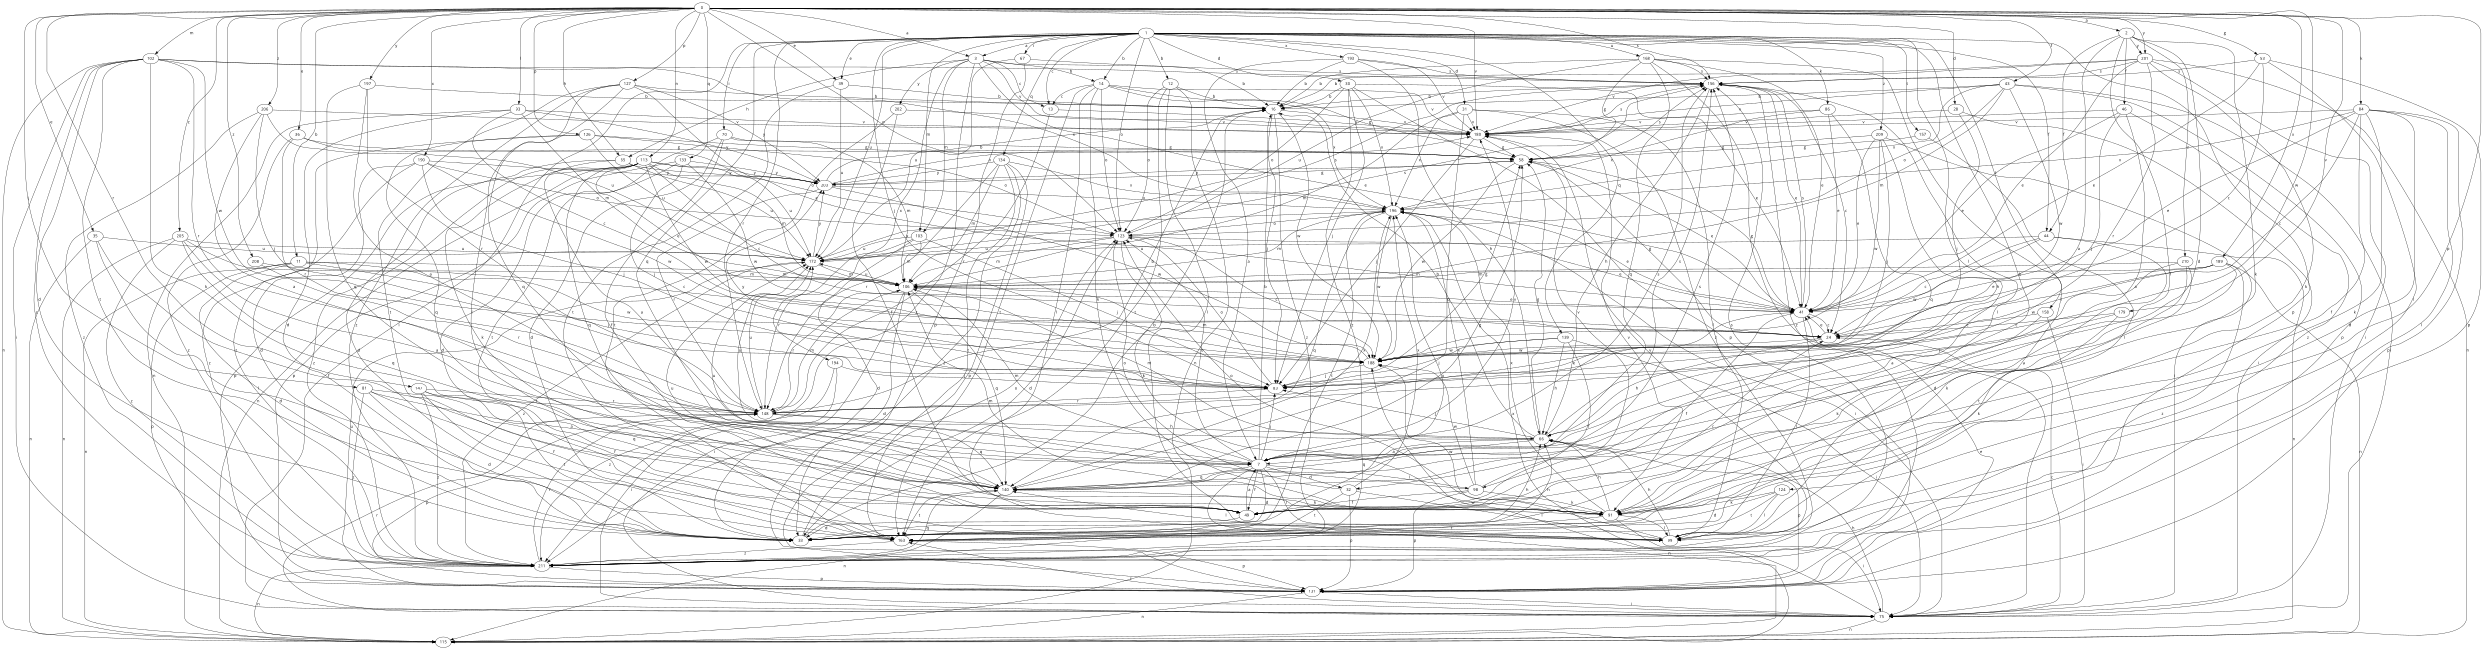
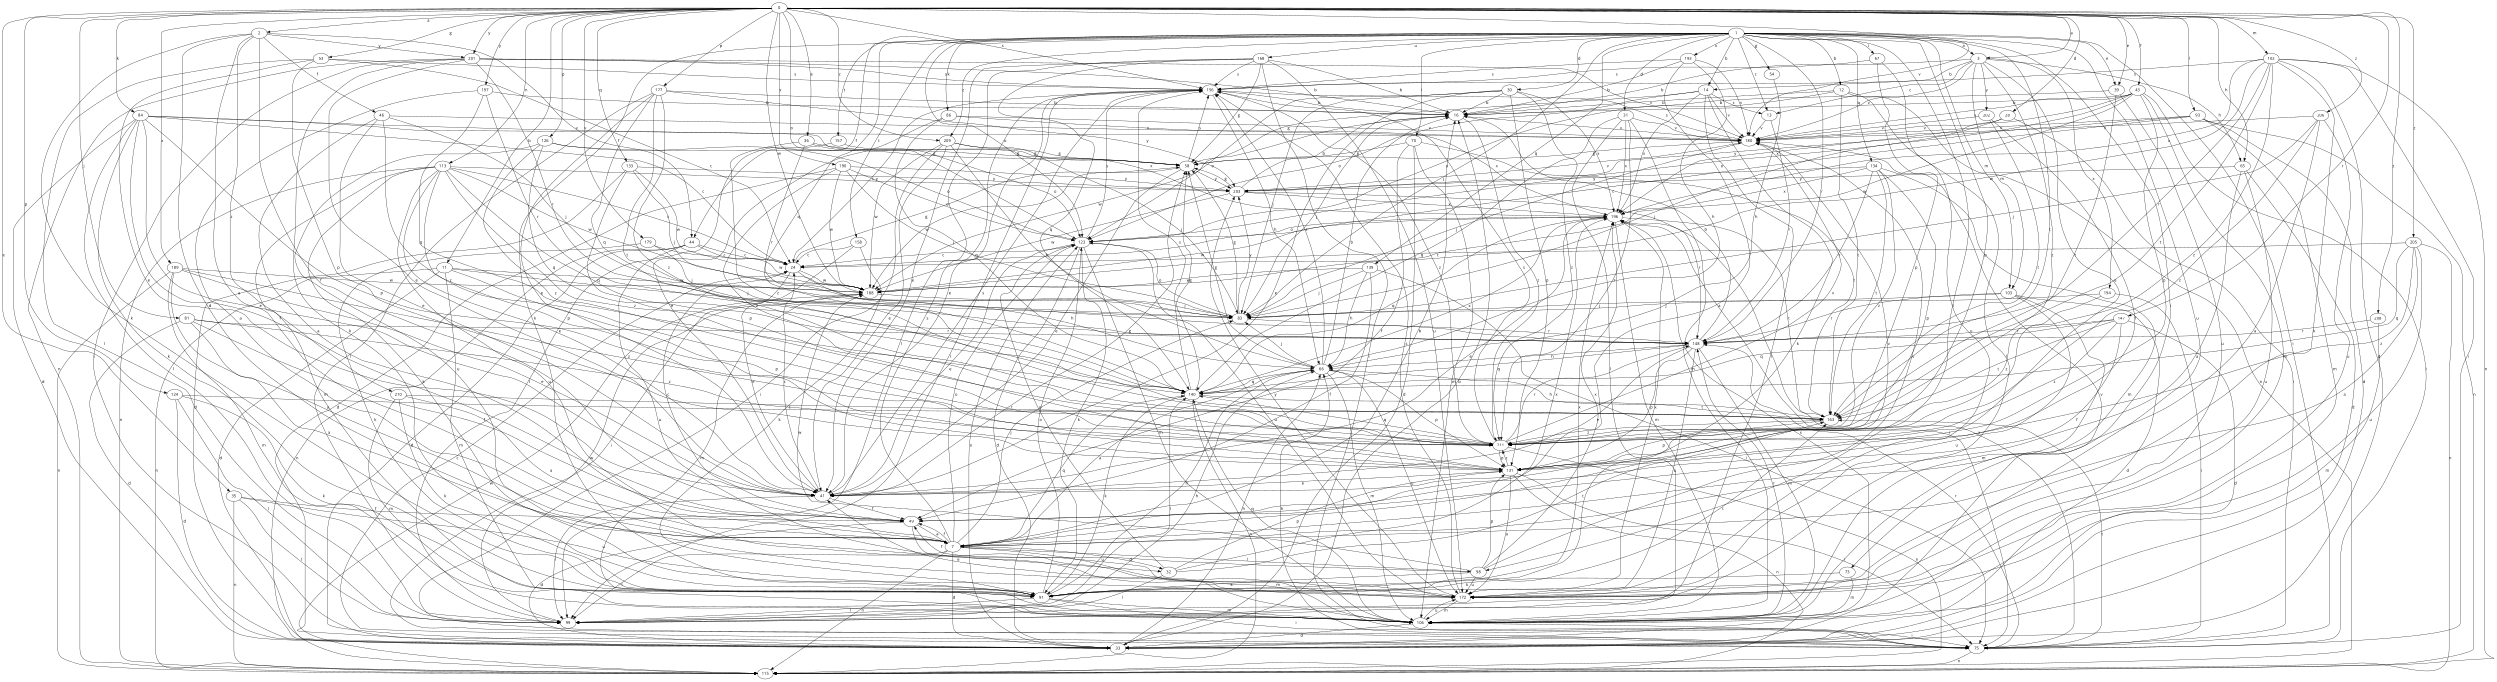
none -> (1772, 74)
none -> (838, 89)
(1247, 288) -> (939, 253)
(998, 311) -> (2046, 155)
(560, 383) -> (1506, 459)
none -> (1847, 572)
none -> (1886, 631)
